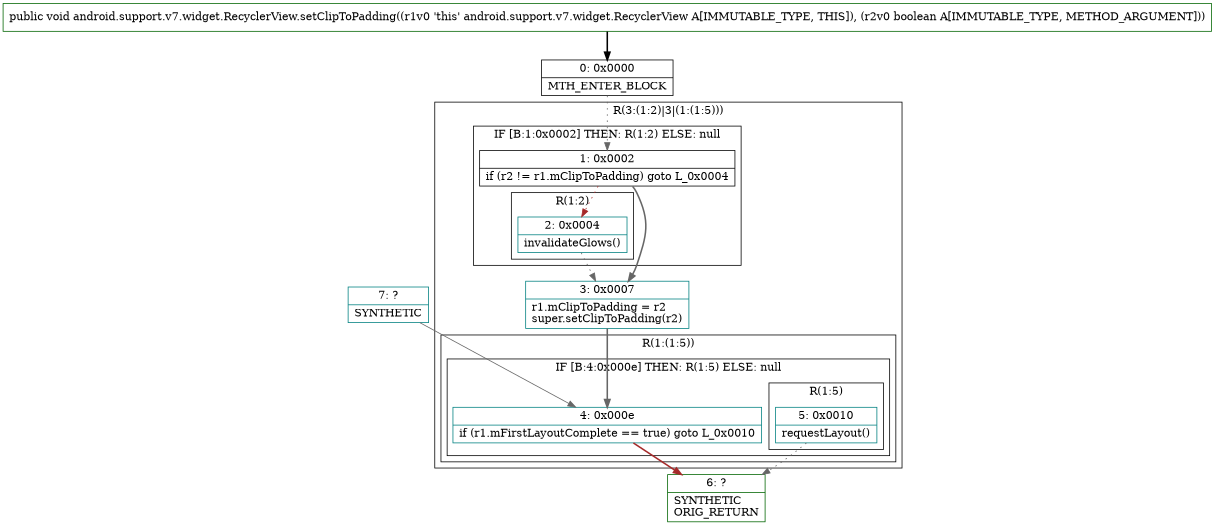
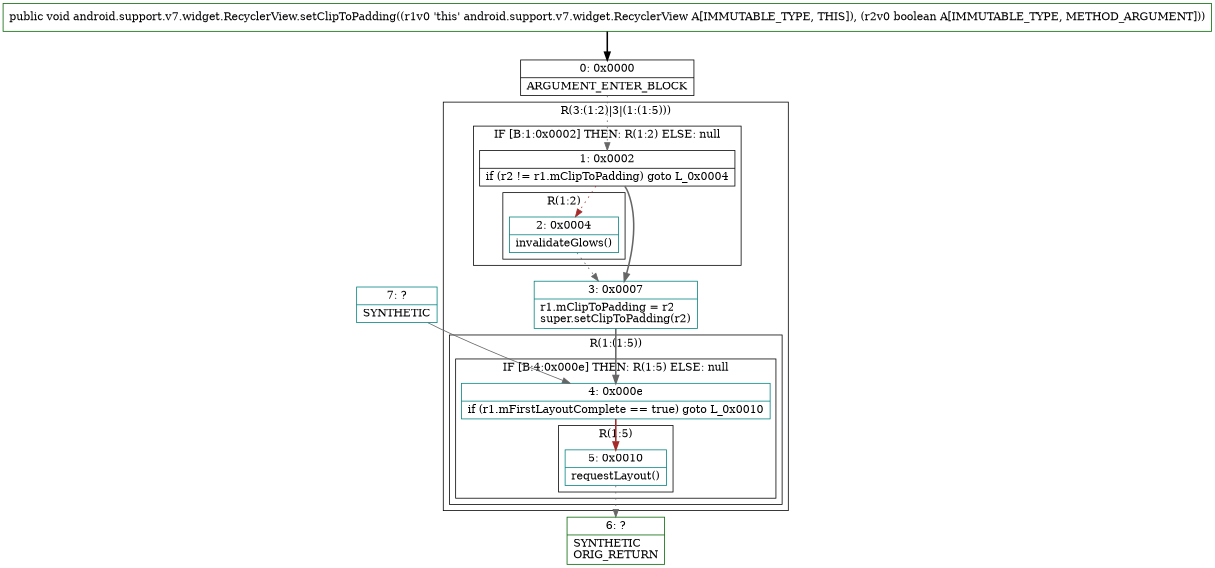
(607, 86) -> (607, 86)
(645, 450) -> (616, 430)
